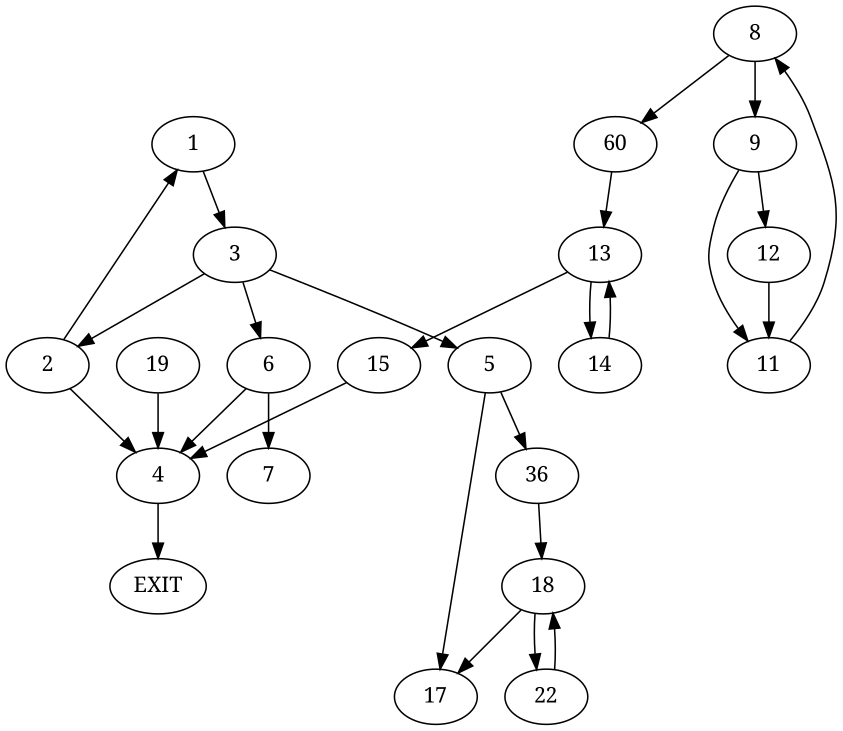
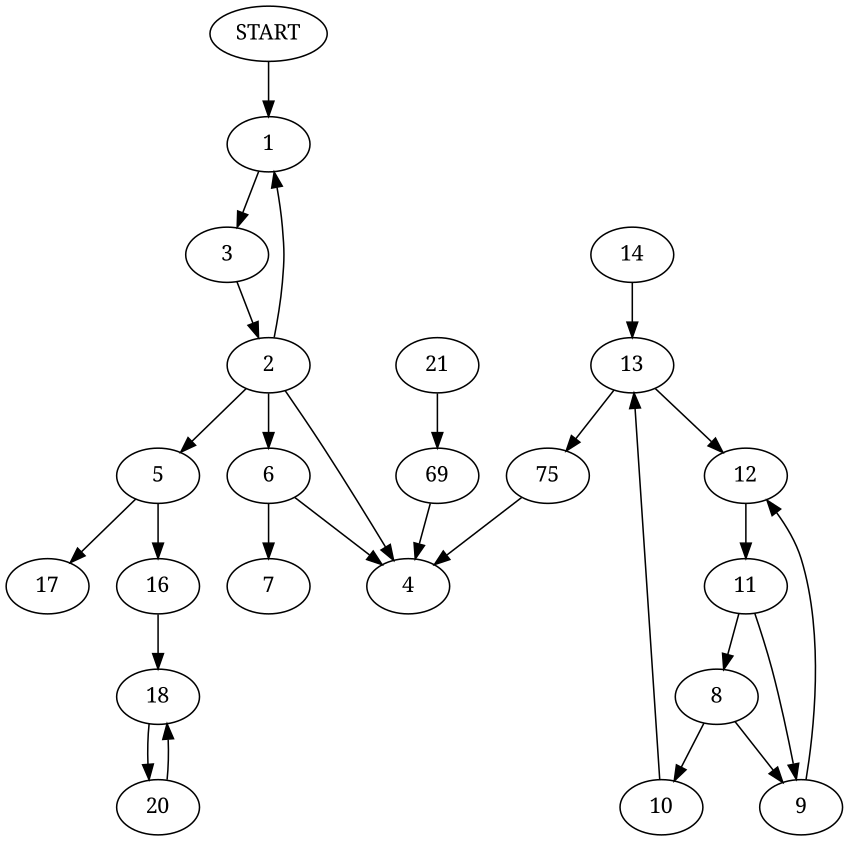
none -> (269, 34)
(615, 144) -> (661, 807)
(709, 250) -> (777, 688)
(590, 302) -> (683, 415)
(249, 303) -> (269, 413)
(357, 305) -> (219, 415)
(158, 365) -> (437, 476)
(379, 365) -> (548, 476)
none -> (437, 365)
(537, 476) -> (158, 586)
(158, 586) -> none
(495, 636) -> none
(546, 697) -> (158, 807)
